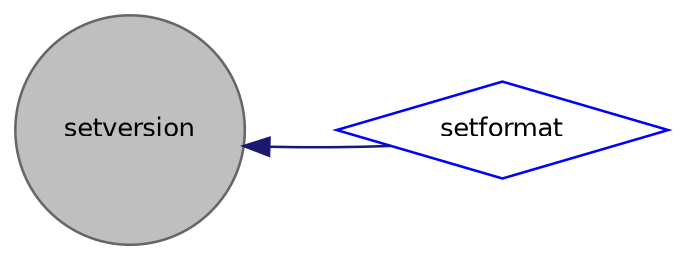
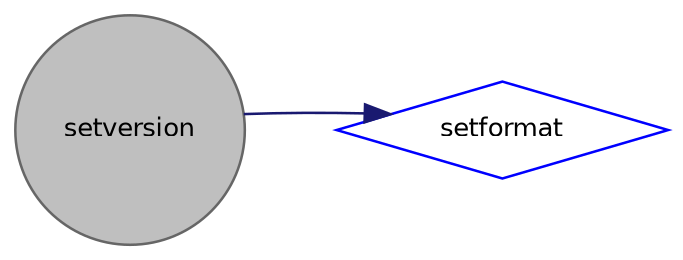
(330, 147) -> (304, 113)
